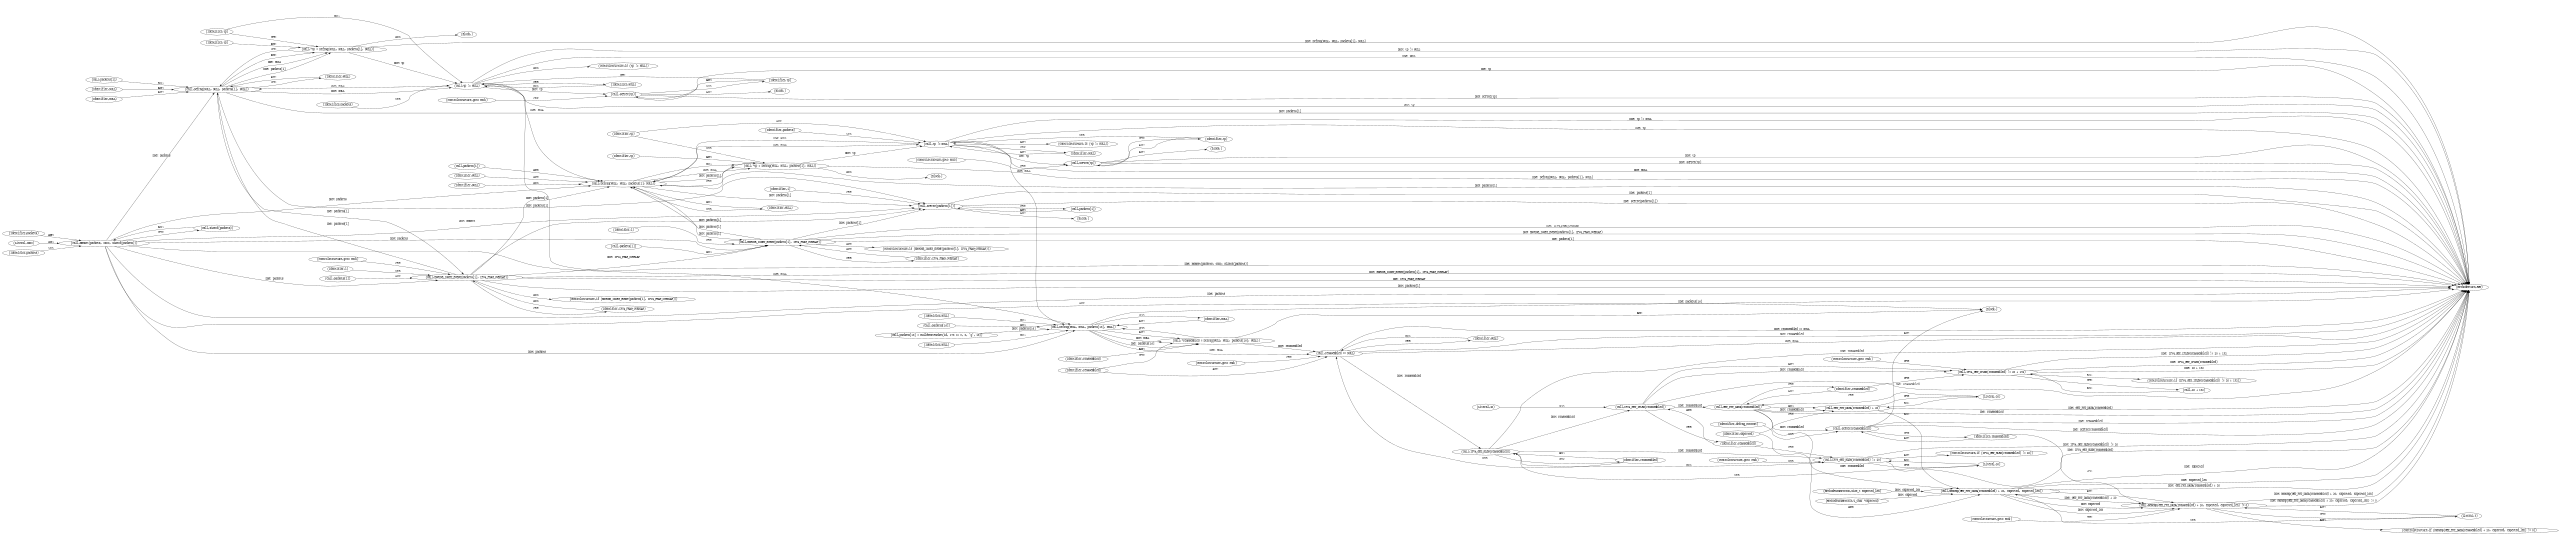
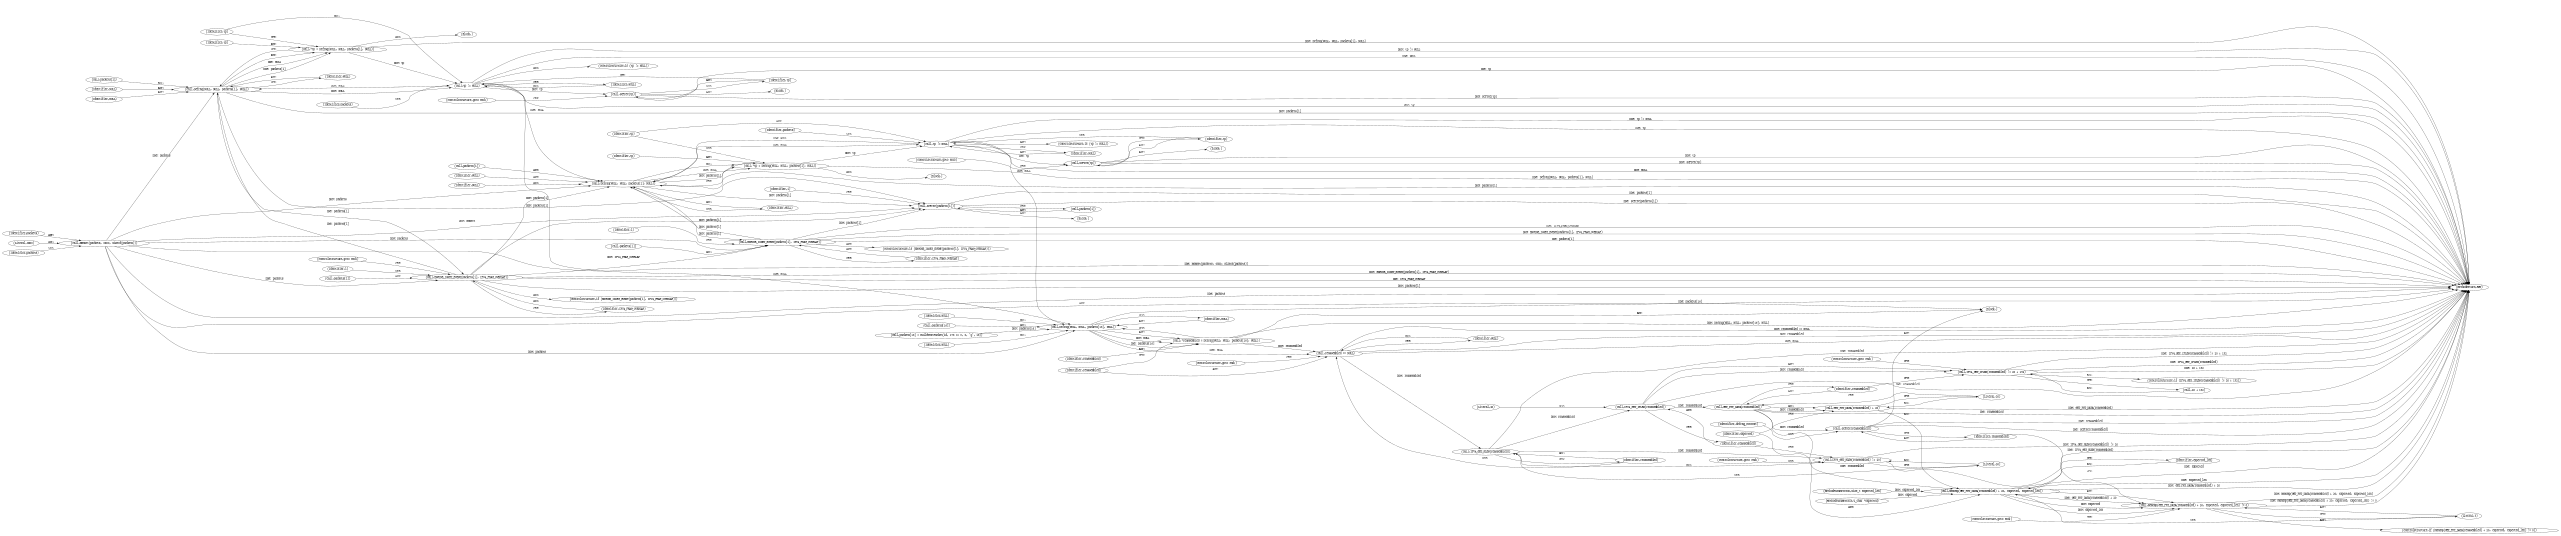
(217, 228) -> none
none -> (1843, 327)
(1991, 453) -> none
none -> (2194, 461)
